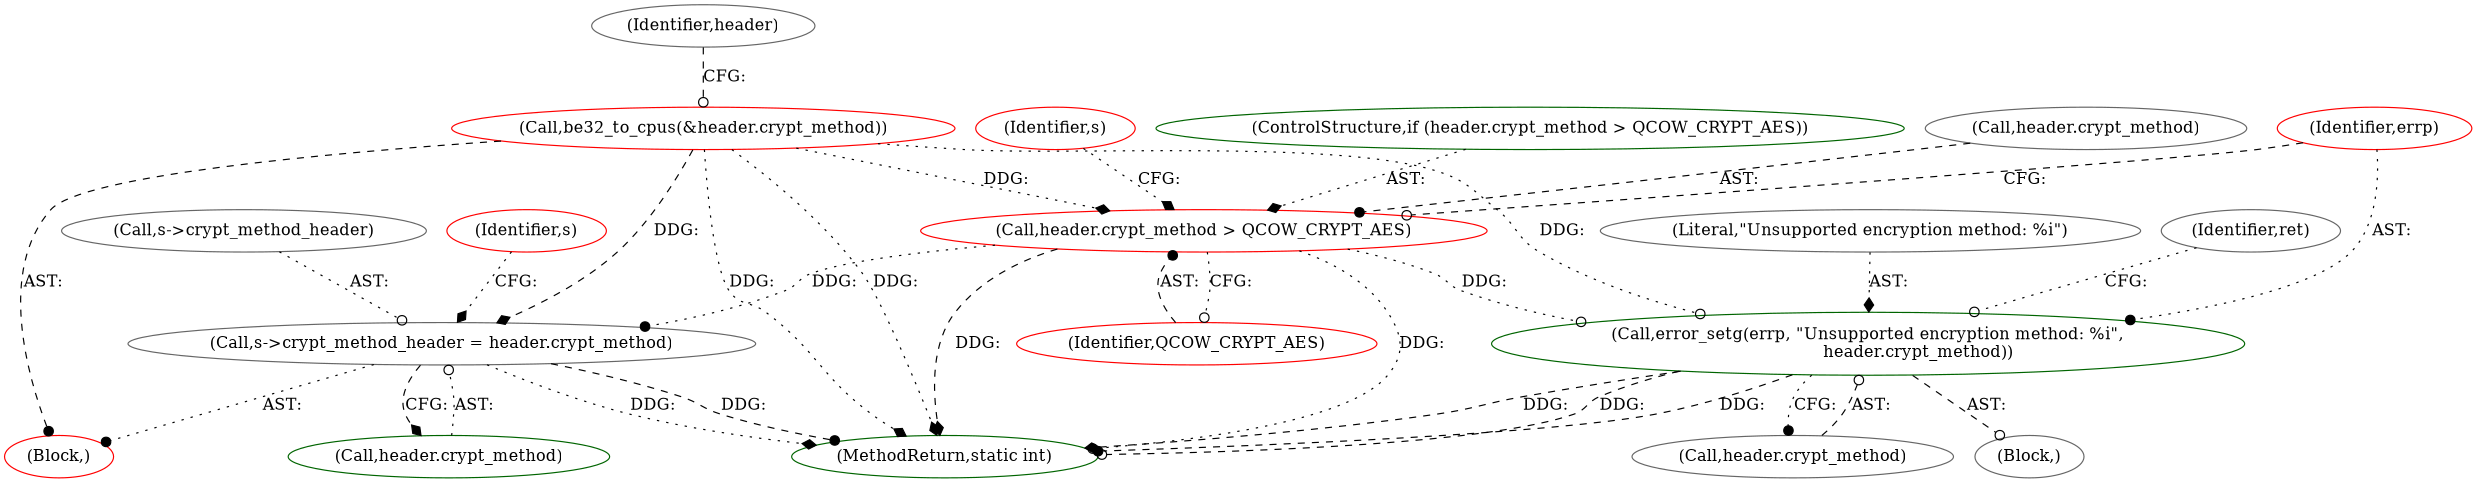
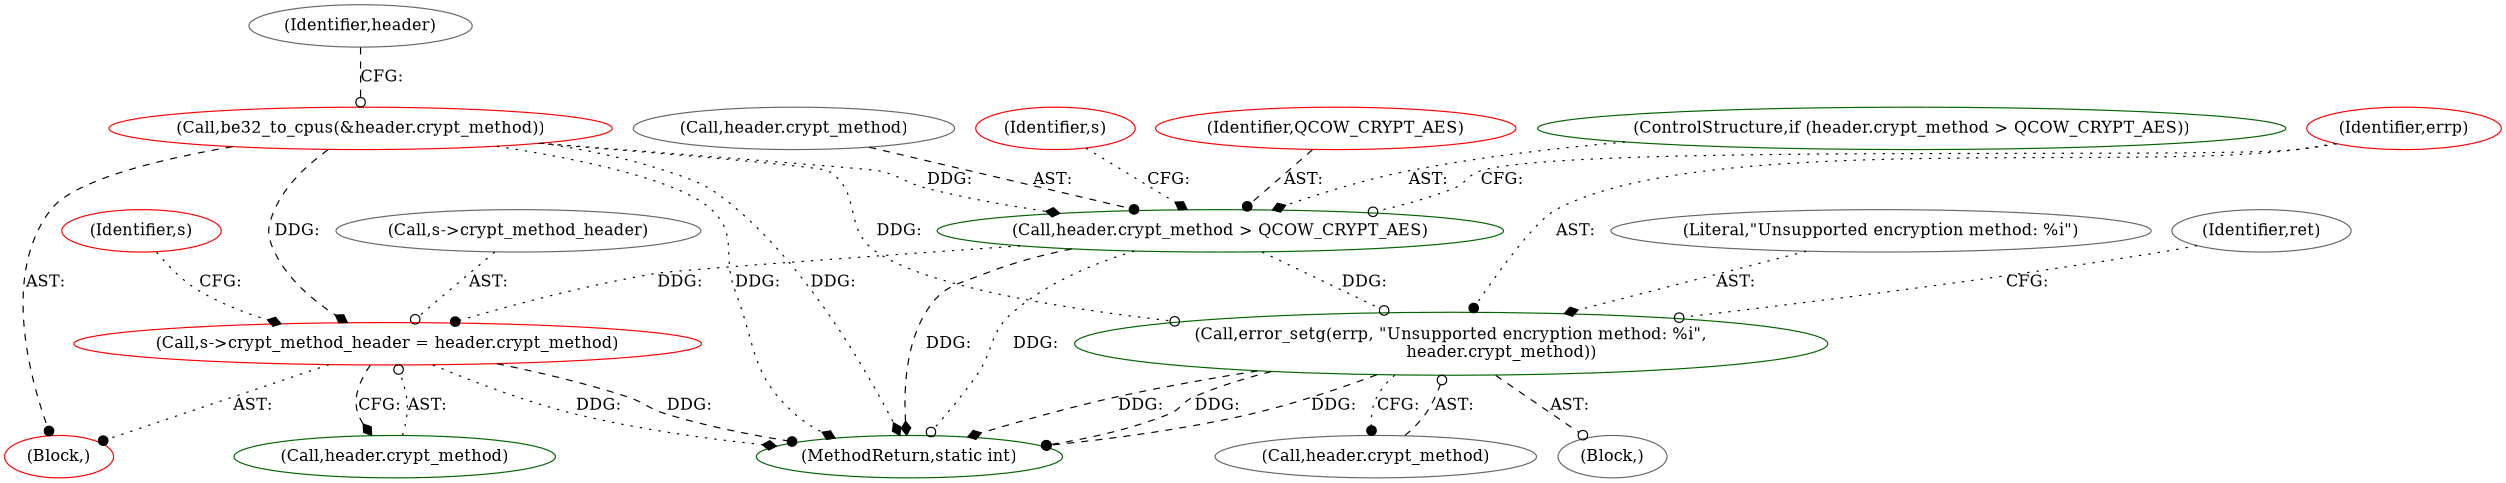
(1858, 182) -> (1829, 154)
(1204, 231) -> (1220, 231)
(1210, 283) -> none
(442, 344) -> (388, 344)
